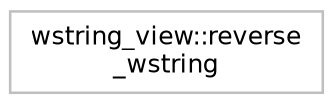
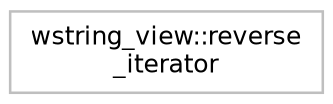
(166, 52) -> (166, 52)
